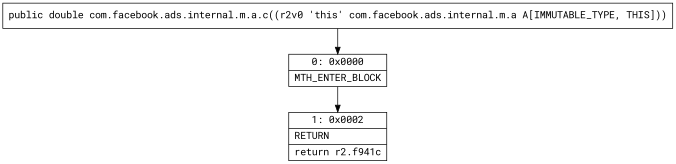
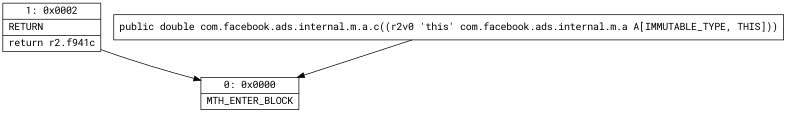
(338, 96) -> (147, 65)
